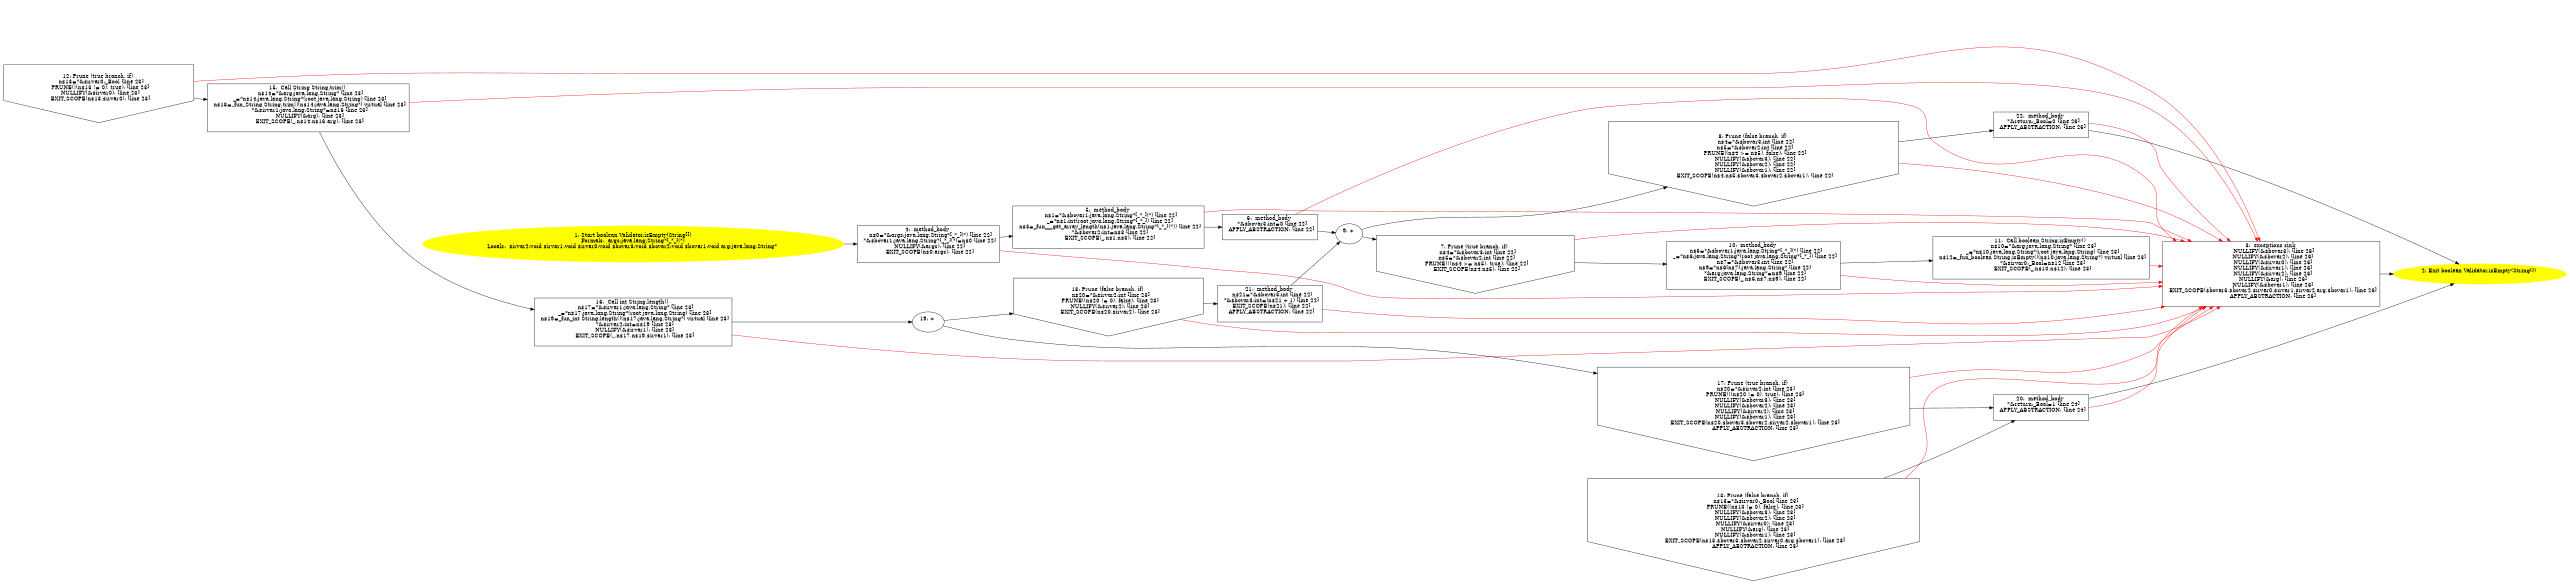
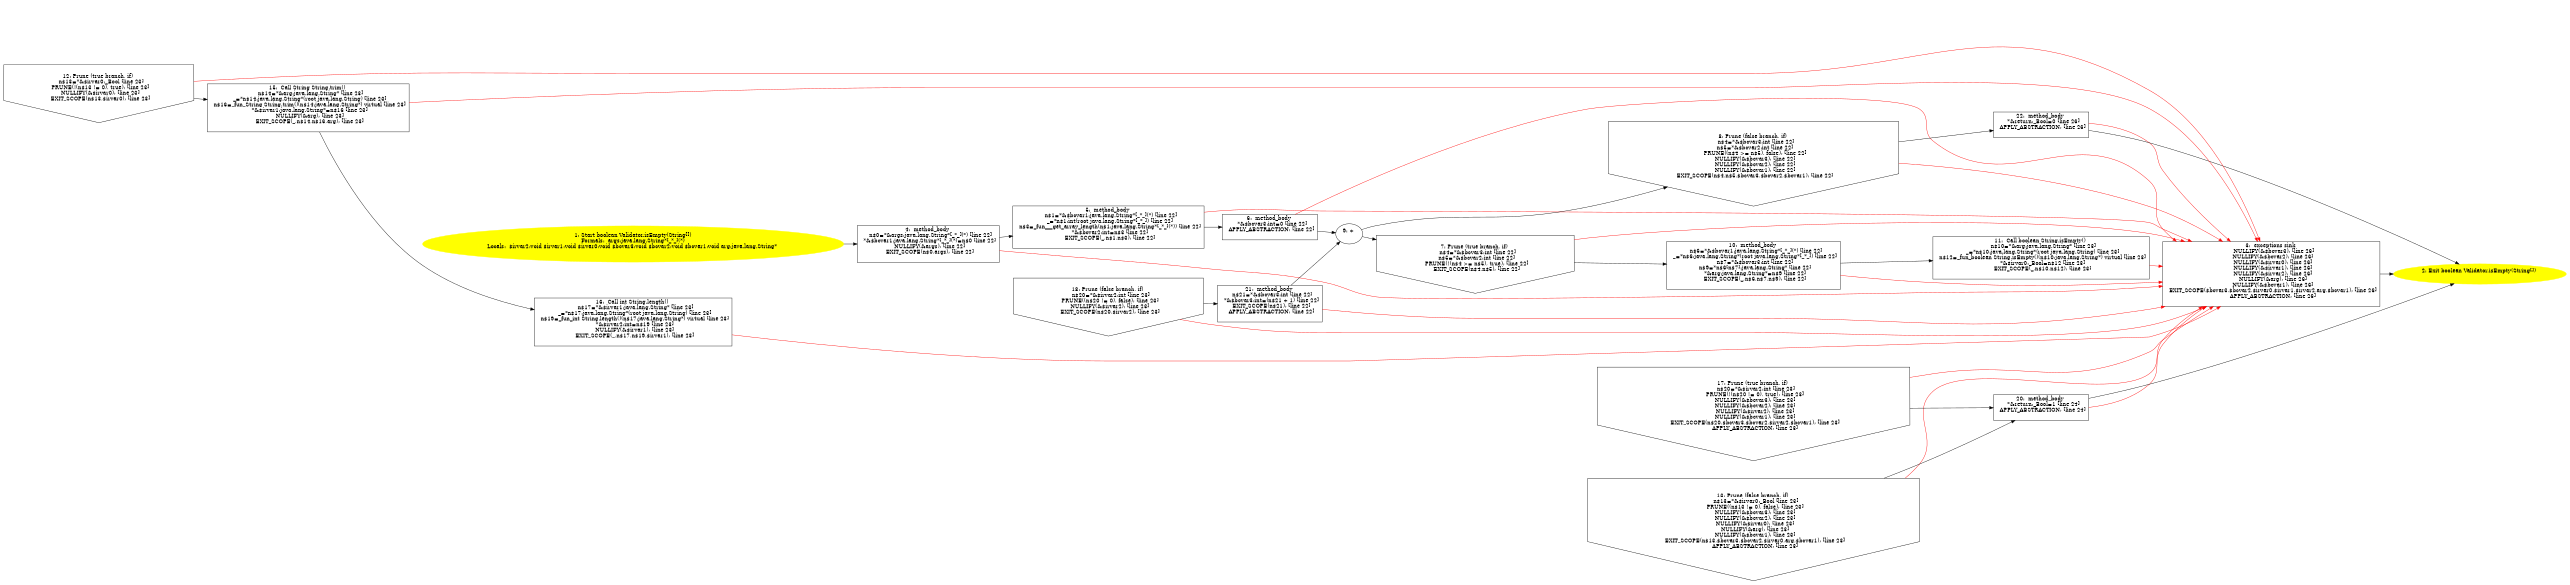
(928, 322) -> none
